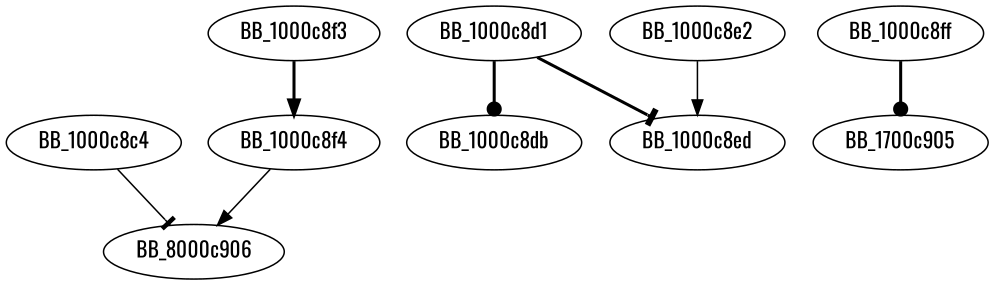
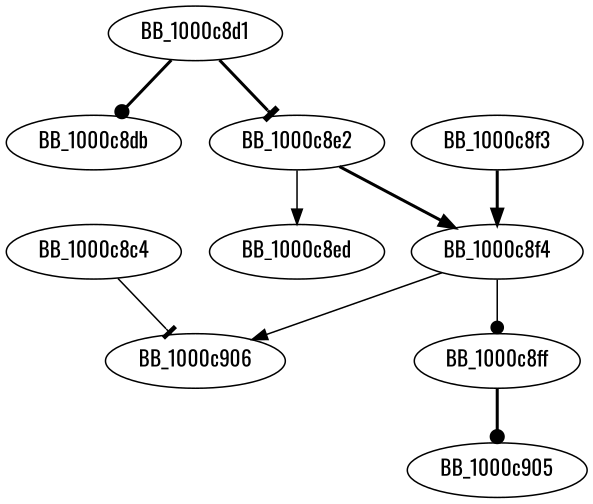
(592, 86) -> (244, 85)
(901, 143) -> (497, 470)
none -> (390, 194)
(194, 252) -> (195, 361)
none -> (497, 300)
